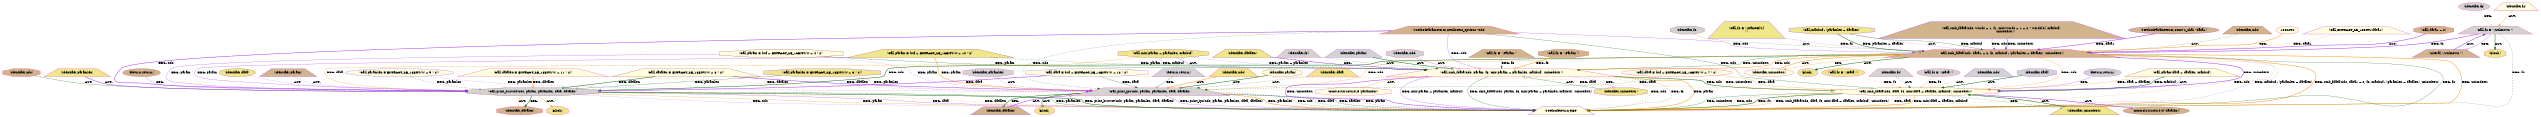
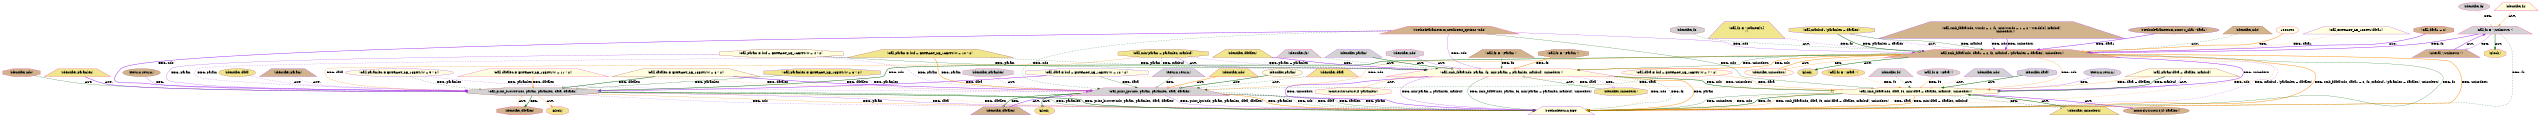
(383, 63) -> (383, 63)
